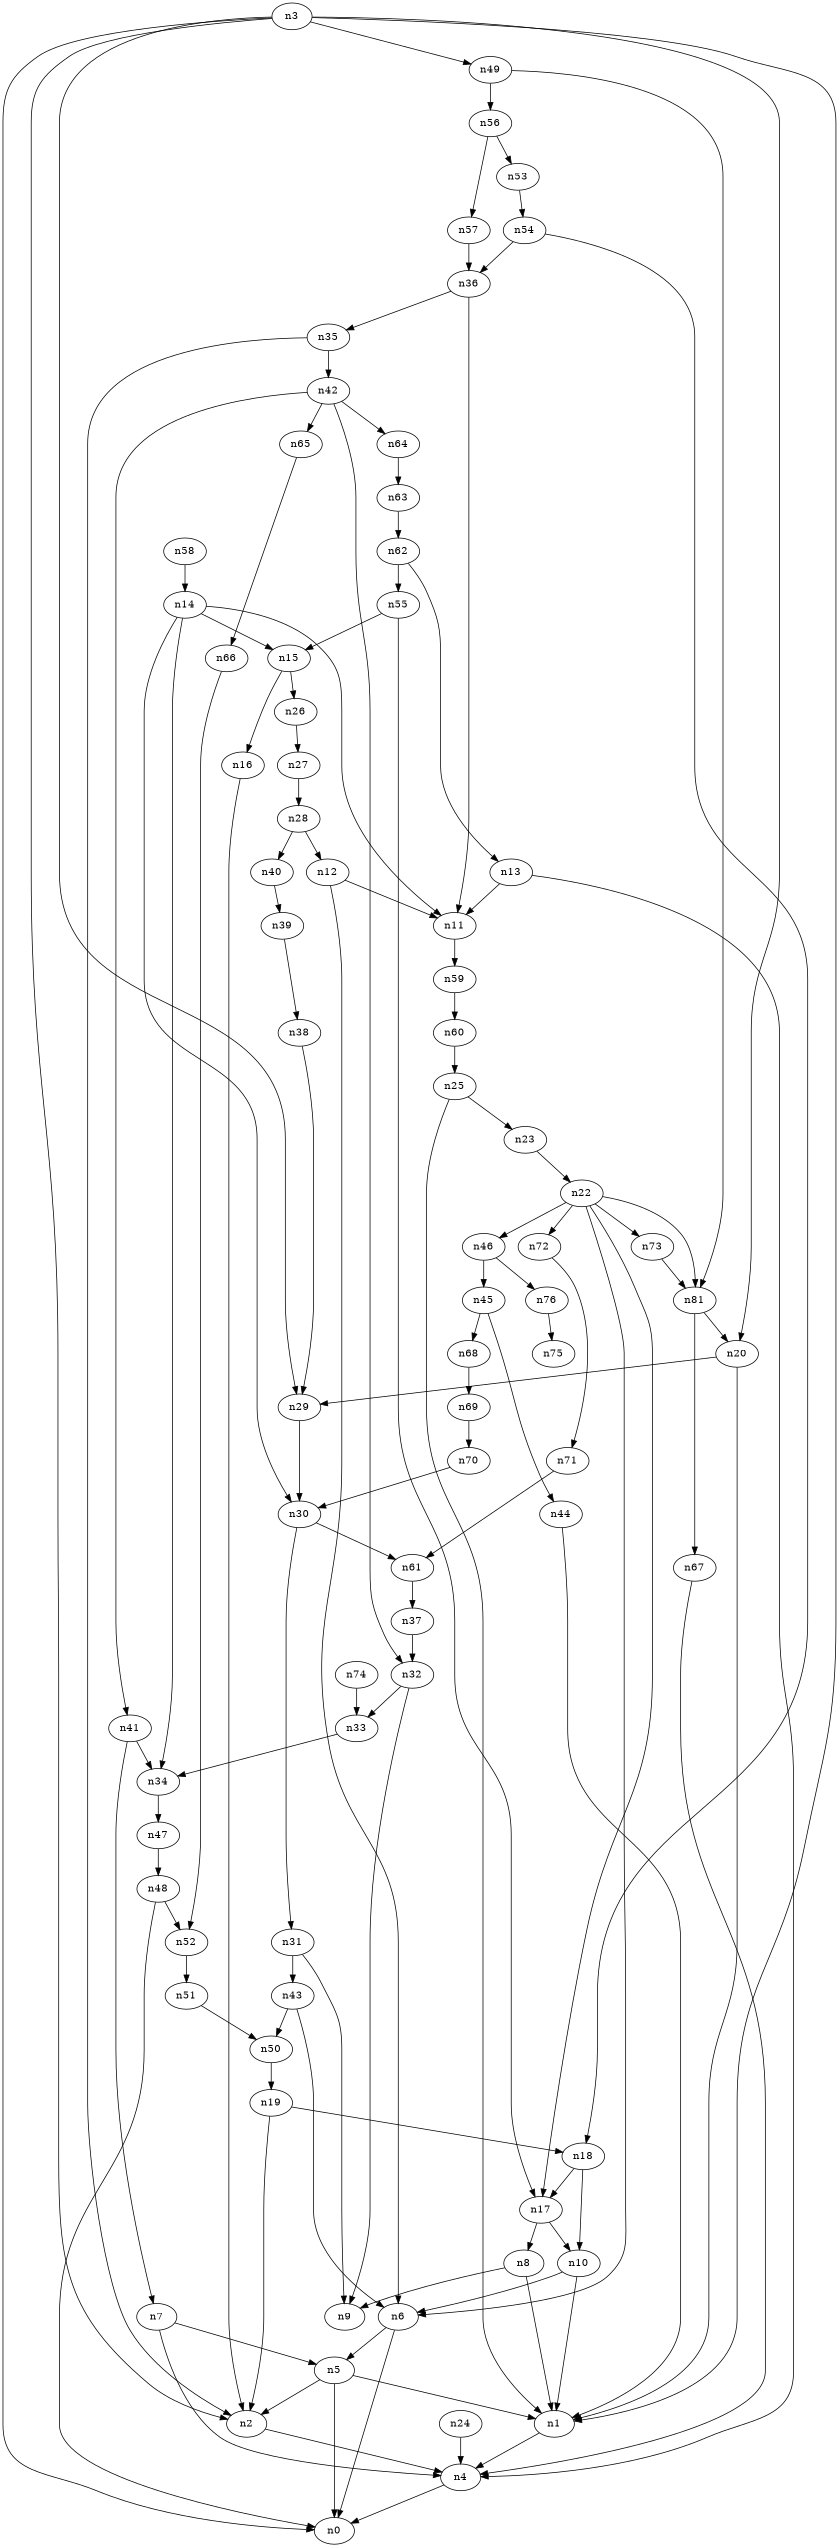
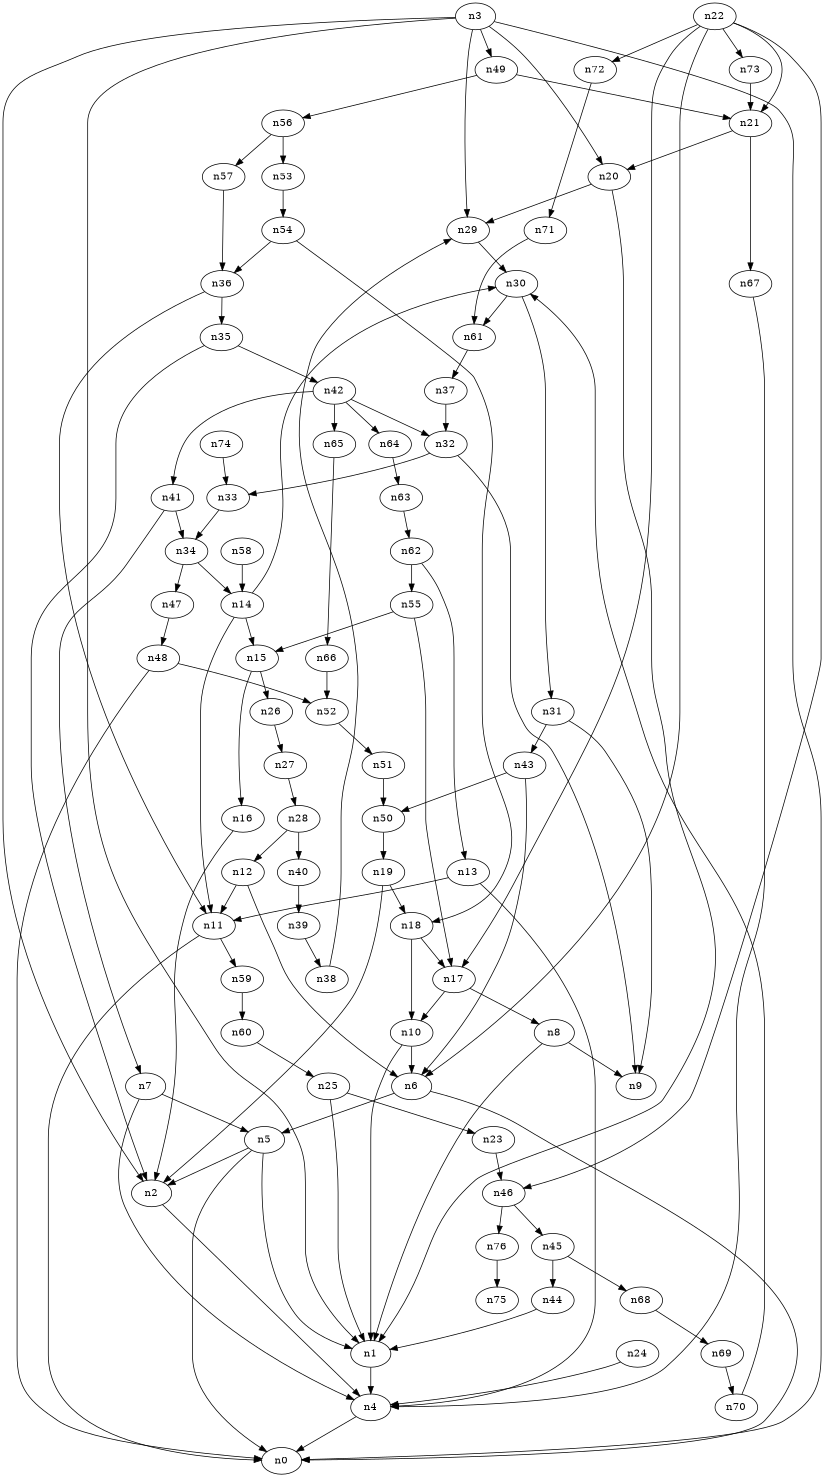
(551, 1164) -> (498, 1163)
(172, 1190) -> (212, 576)
none -> (48, 1242)
(695, 1300) -> (750, 123)
